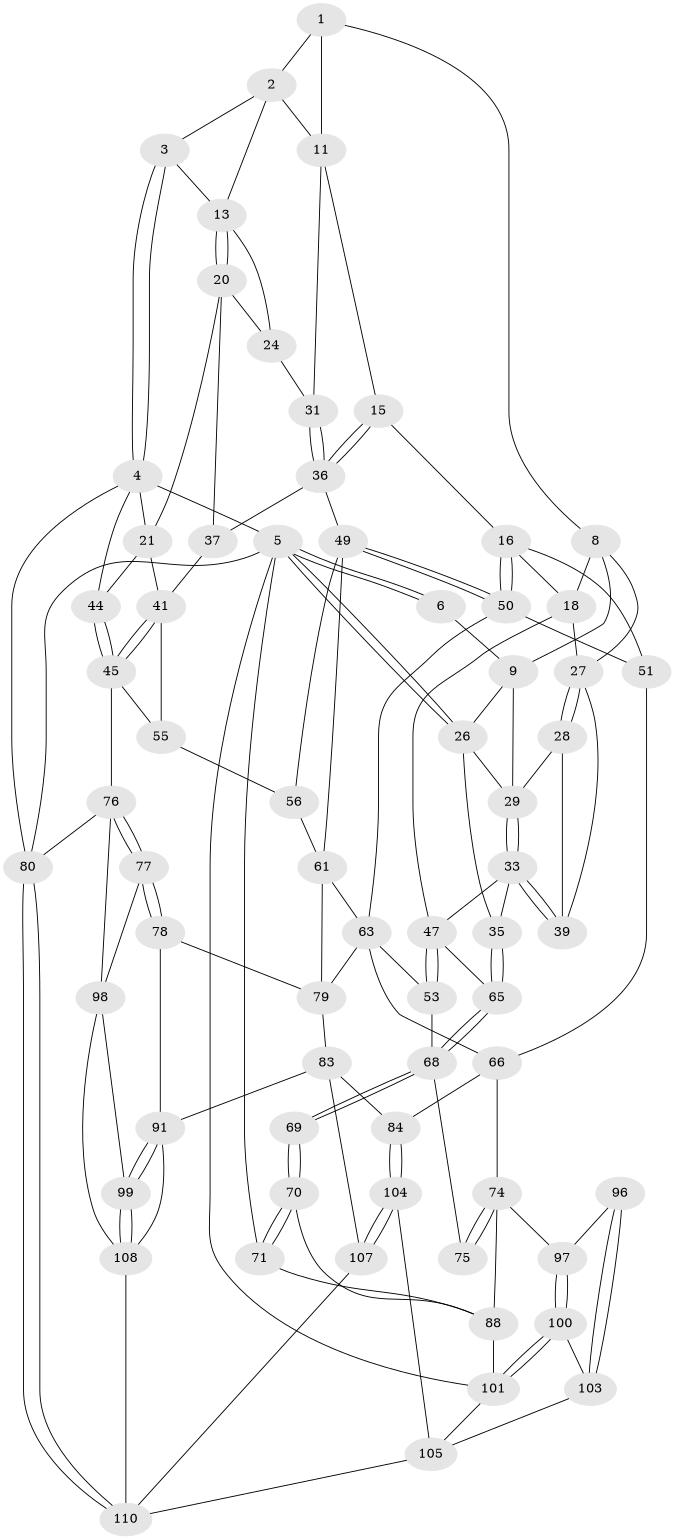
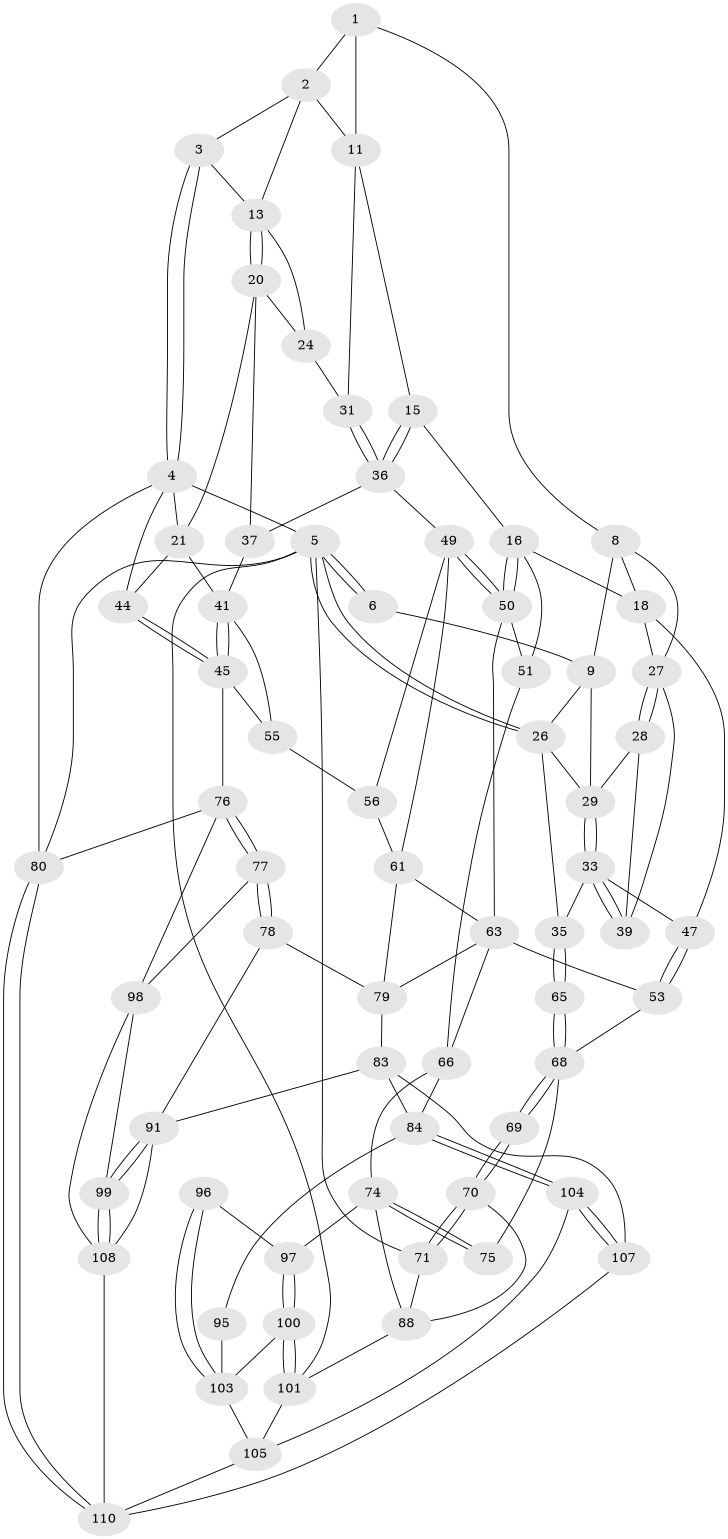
(464, 965) -> none
none -> (222, 1324)
